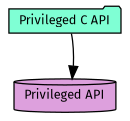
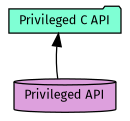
(73, 50) -> (56, 63)
